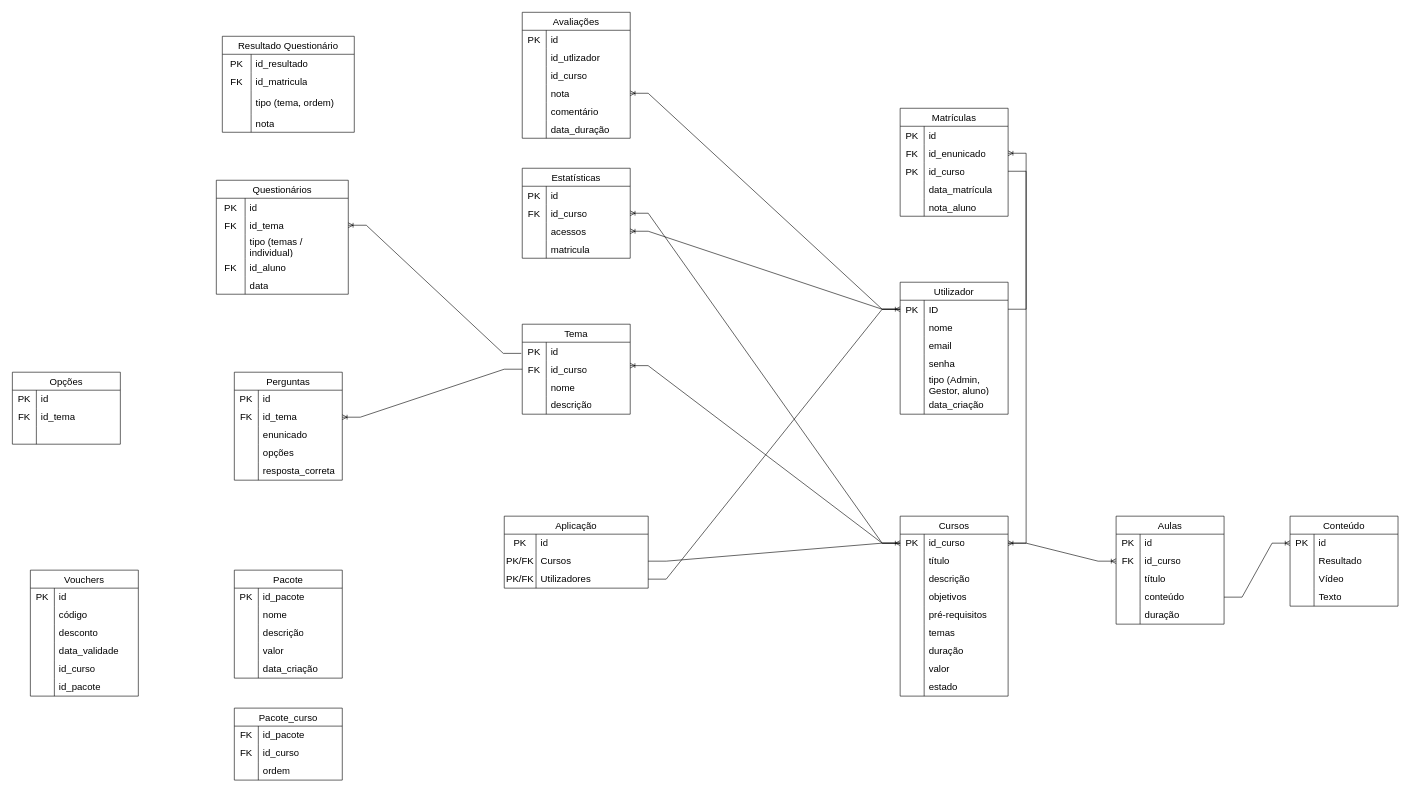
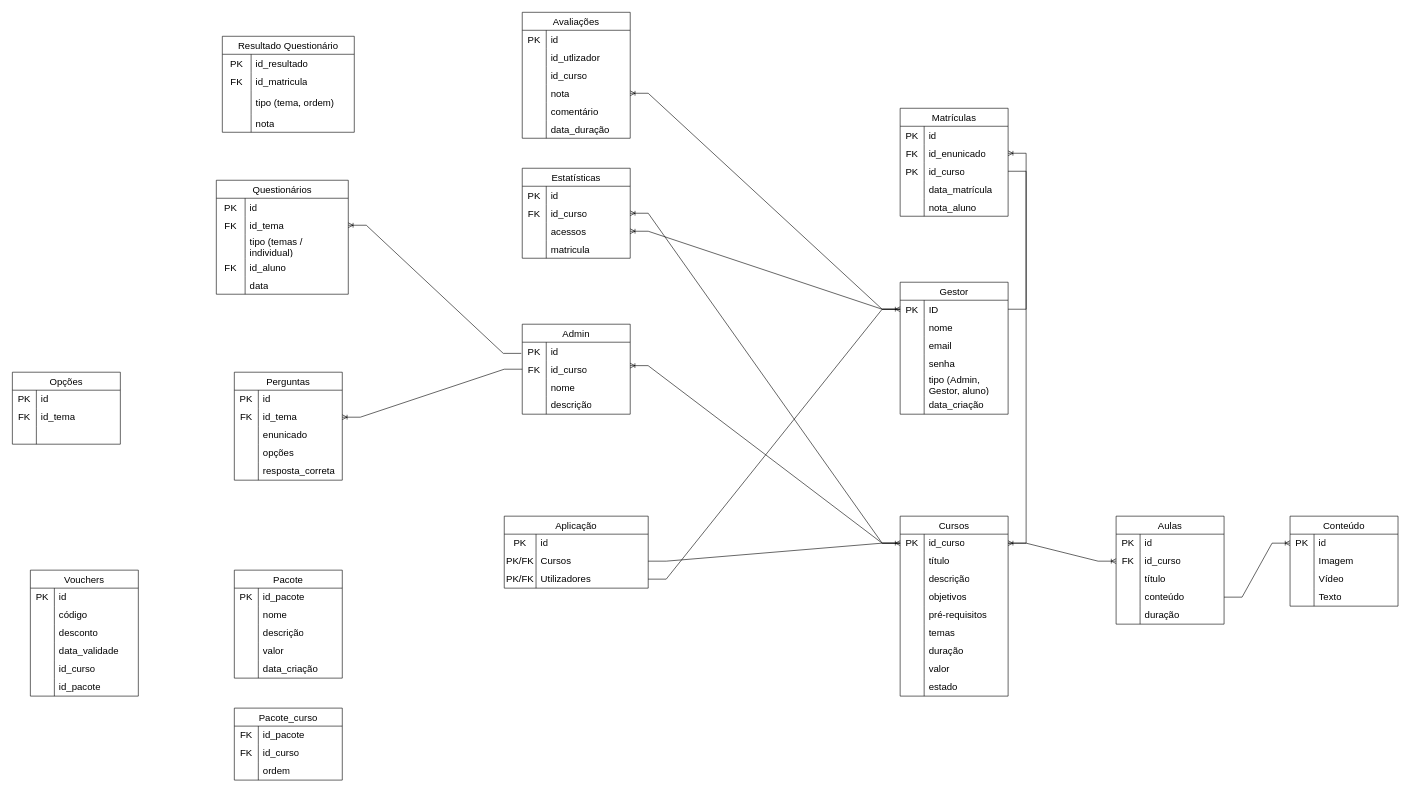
(954, 292) -> (954, 292)
(576, 334) -> (576, 334)
(1342, 561) -> (1335, 561)
